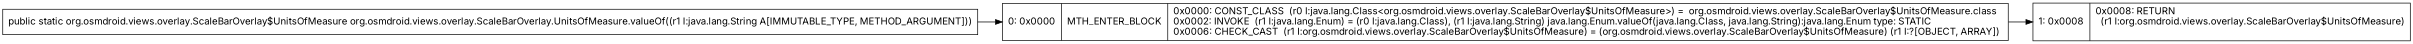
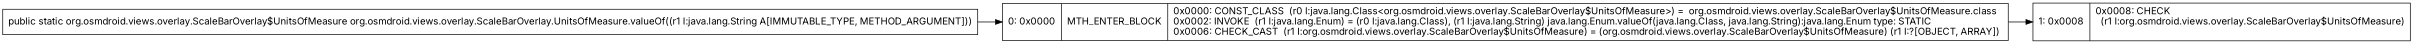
(2138, 11) -> (2136, 11)
